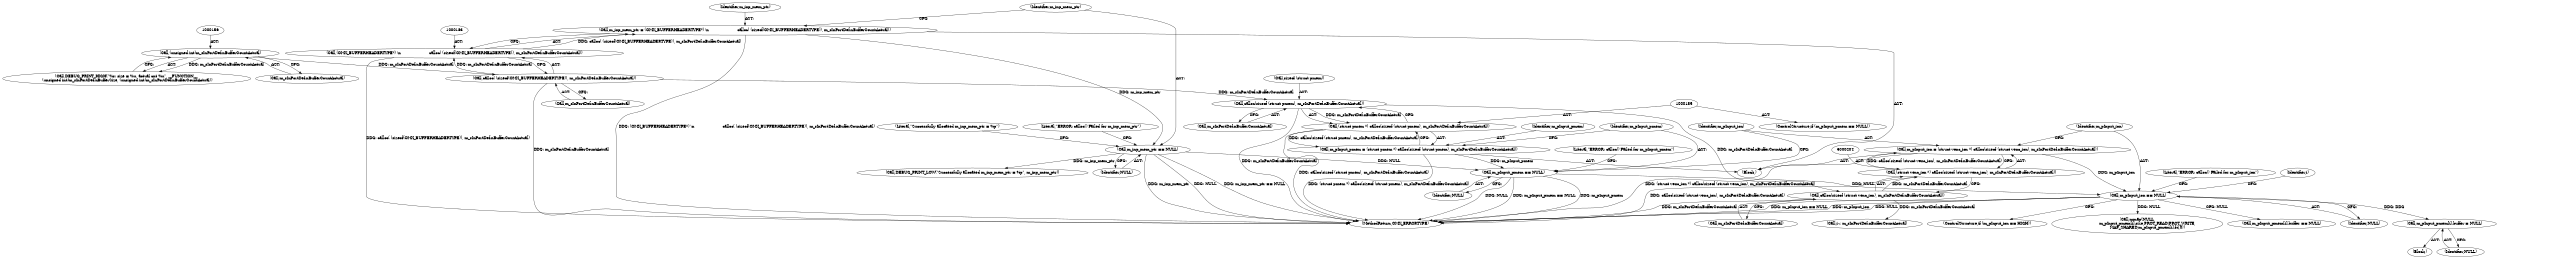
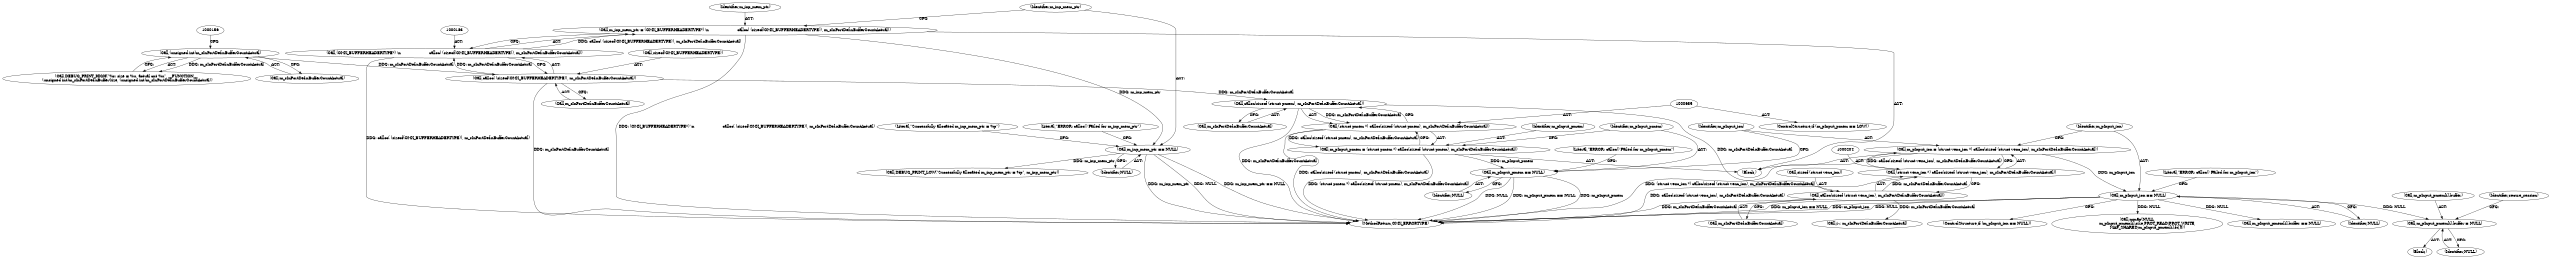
(215, 42) -> (215, 42)
none -> (683, 53)
(1299, 79) -> none
(1684, 104) -> (1684, 104)
(1823, 127) -> (1823, 127)
(1845, 150) -> (1845, 150)
(1331, 160) -> none
none -> (1815, 173)
(2298, 173) -> none
(1827, 182) -> none
none -> (2433, 196)
none -> (2514, 196)
(2217, 207) -> (2217, 207)
(2394, 207) -> (2394, 207)
(1987, 224) -> (1987, 224)
